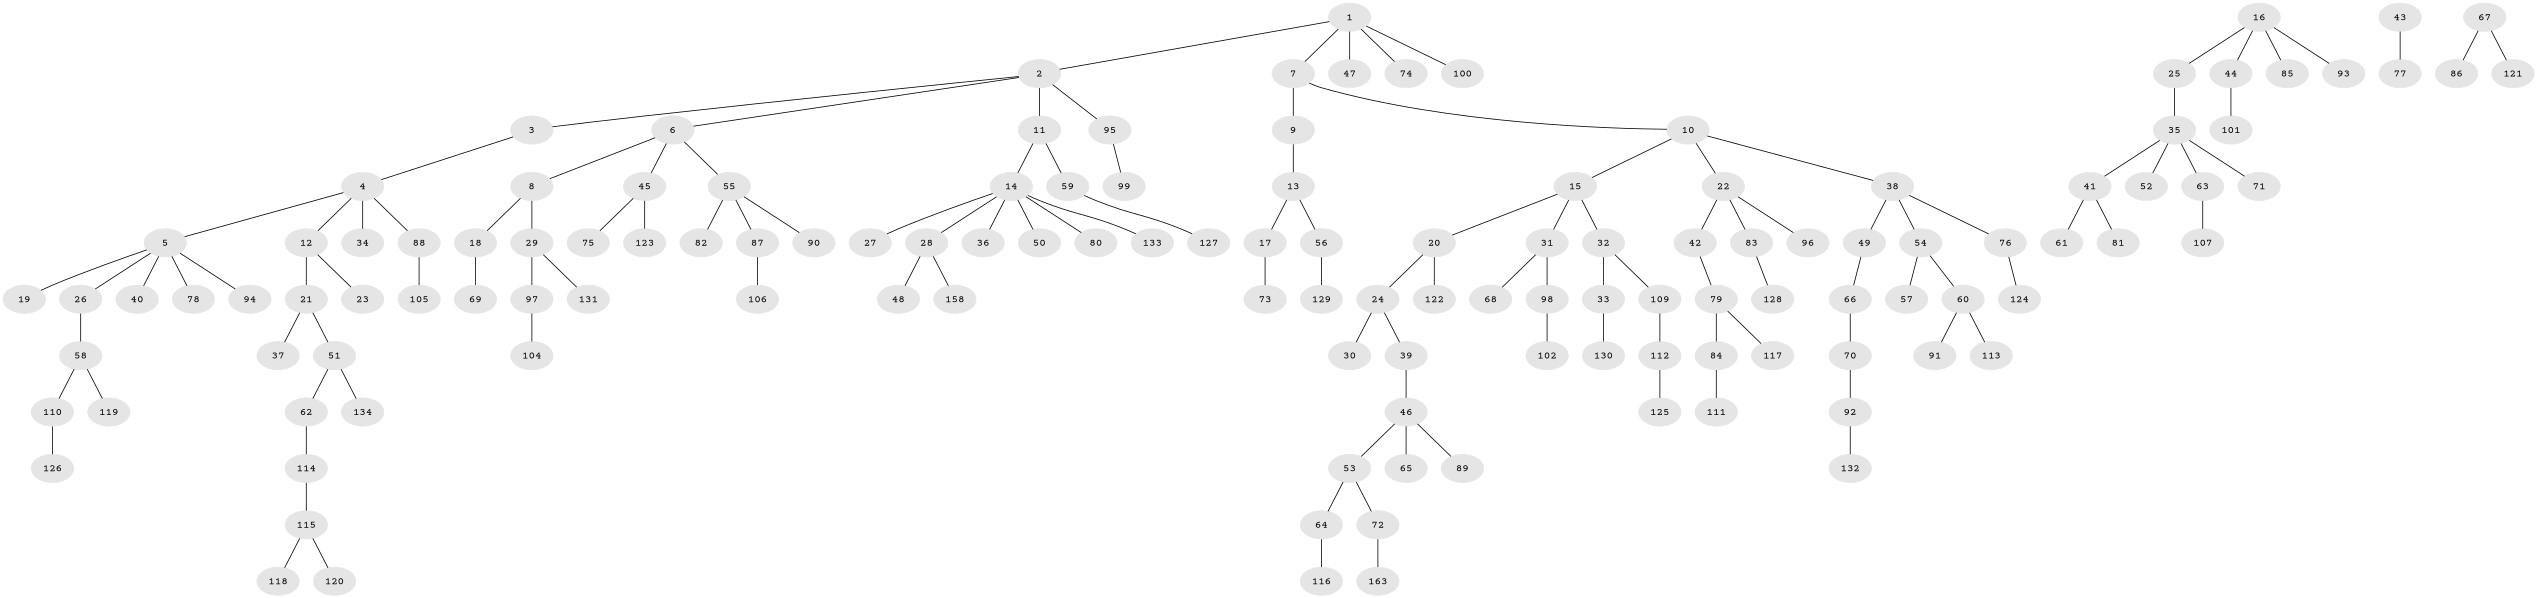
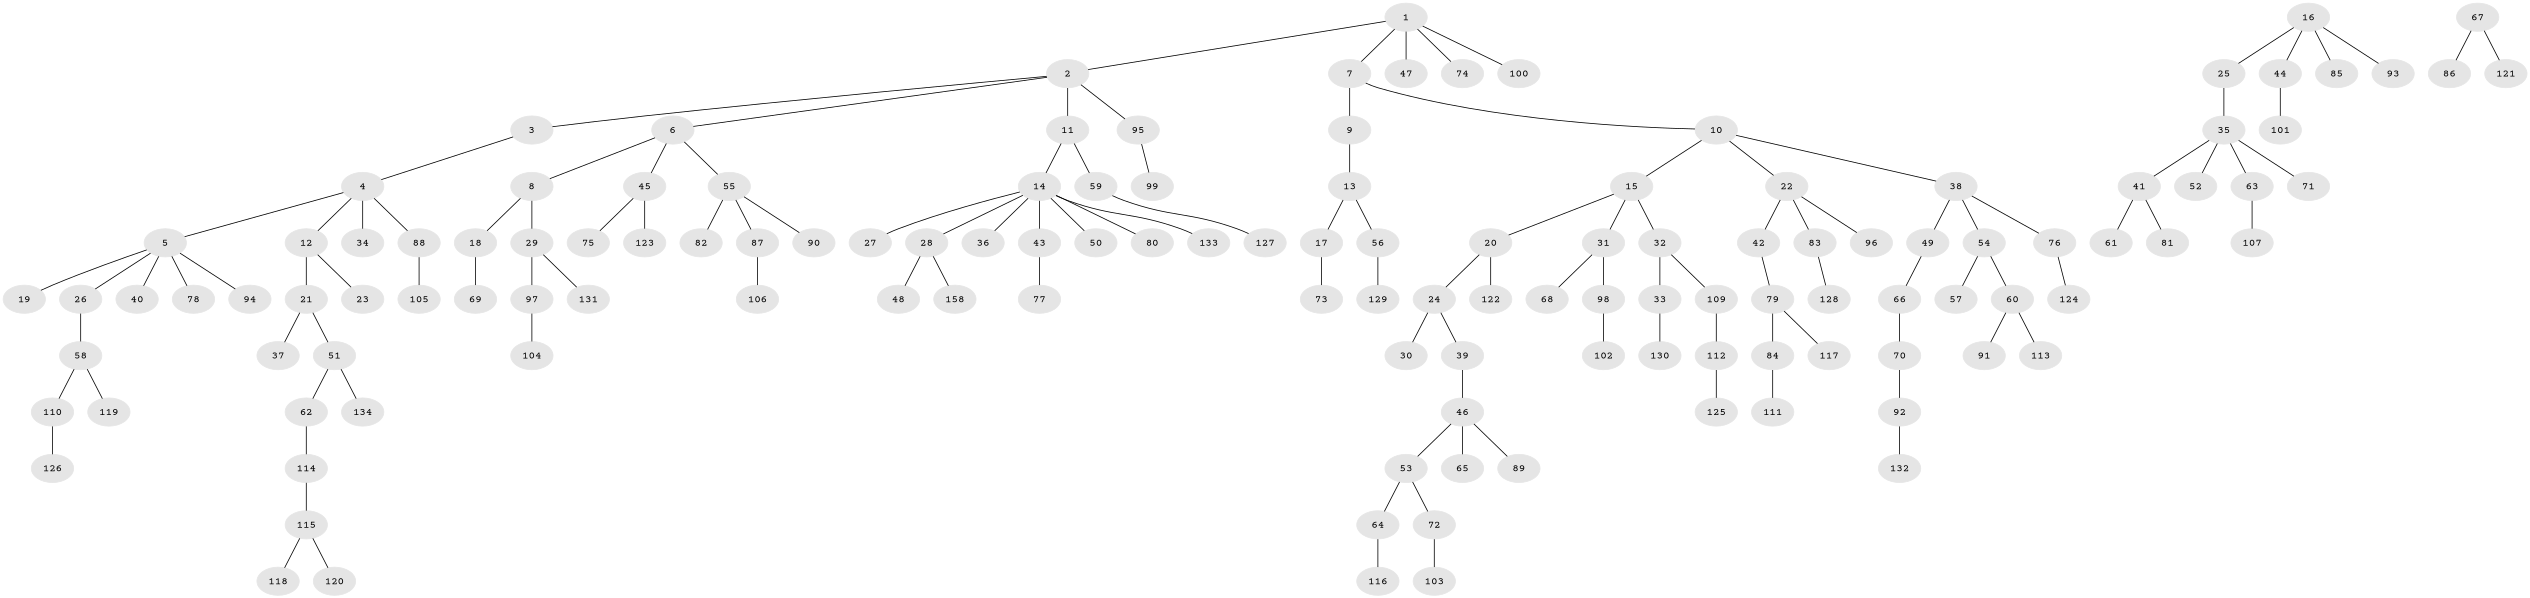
none -> (1039, 215)
(1378, 581) -> (1434, 581)
